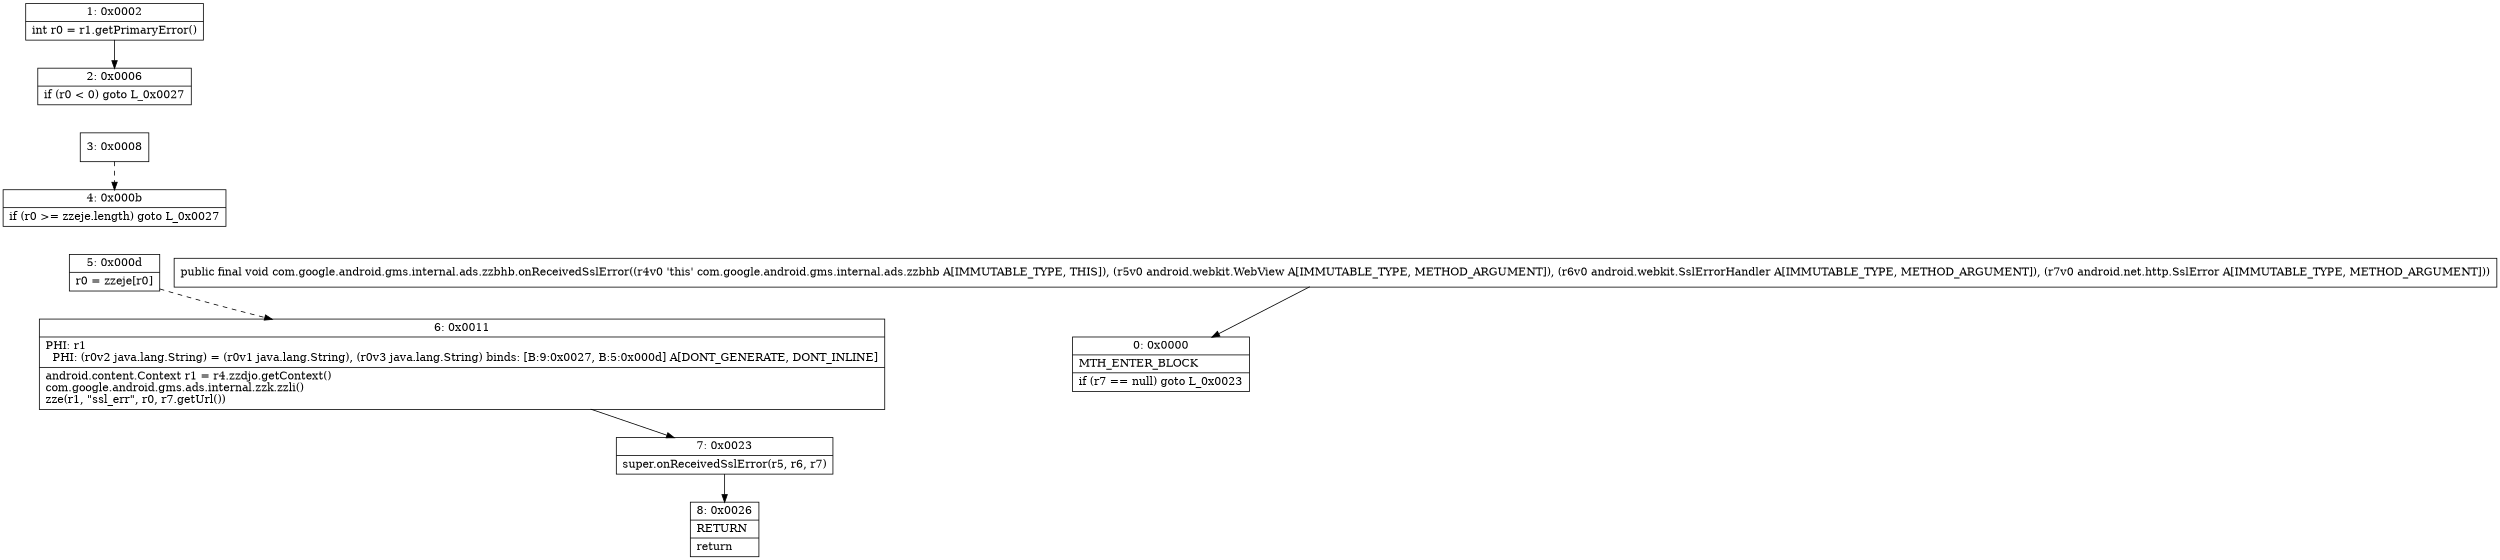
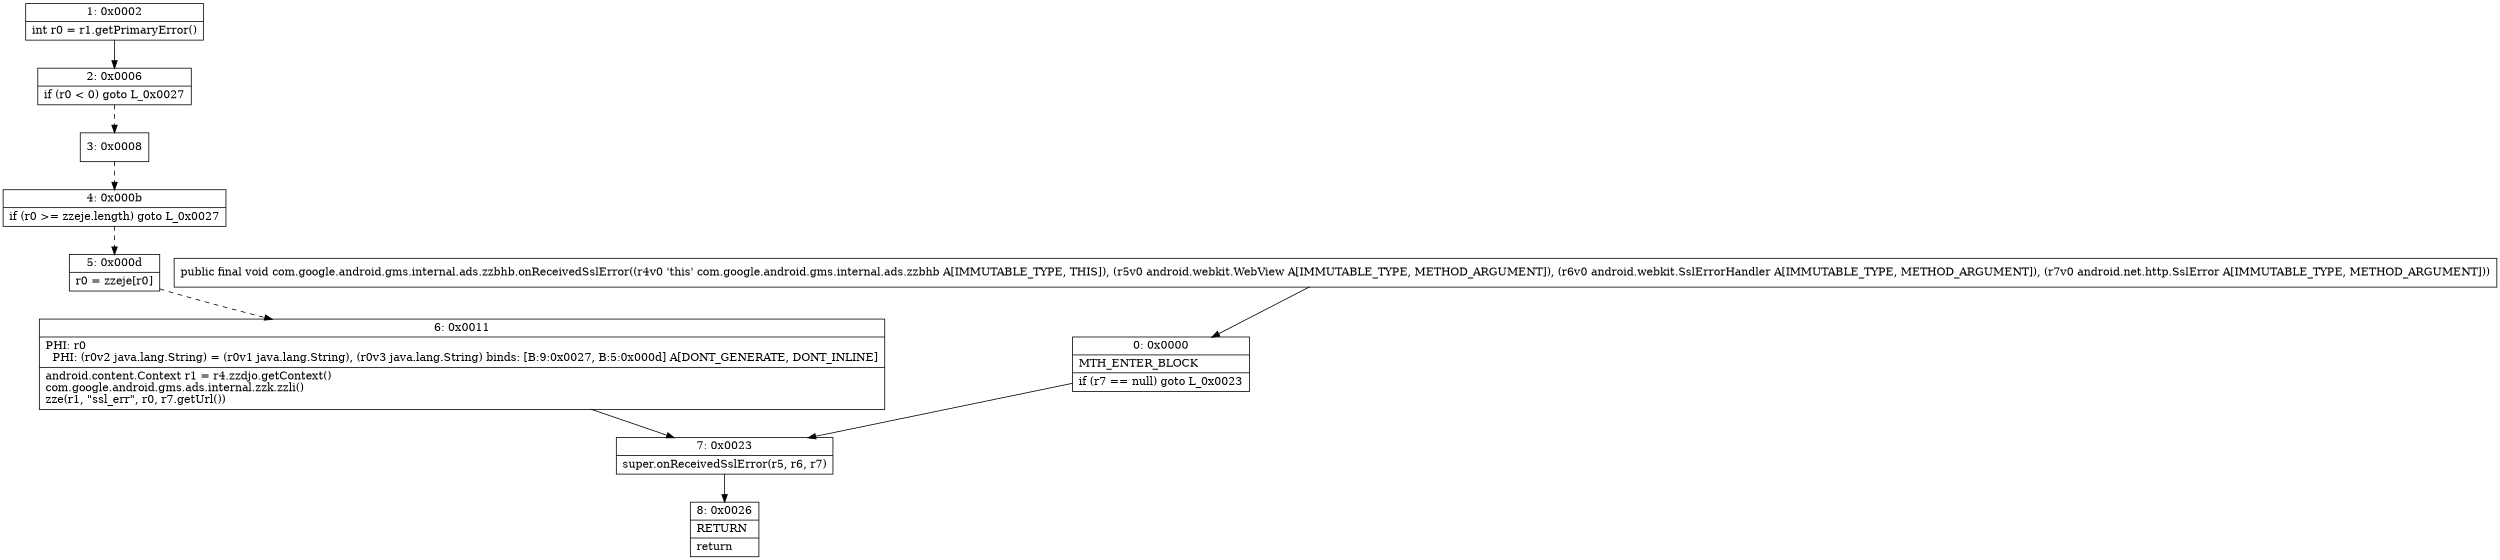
none -> (115, 115)
none -> (115, 236)
(68, 346) -> (68, 346)
none -> (944, 410)
